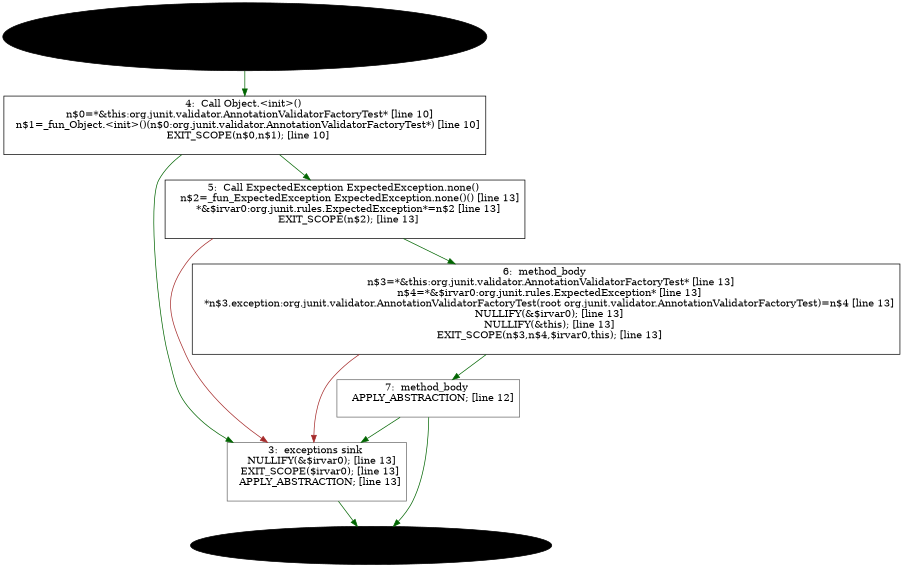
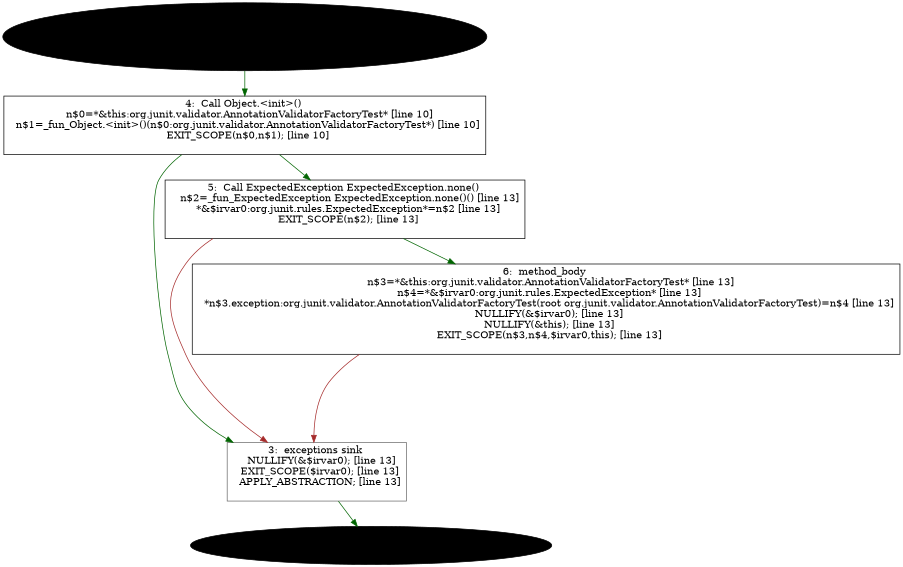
(428, 398) -> none
